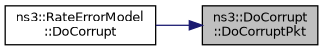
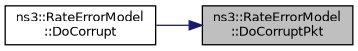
(260, 25) -> (278, 25)
